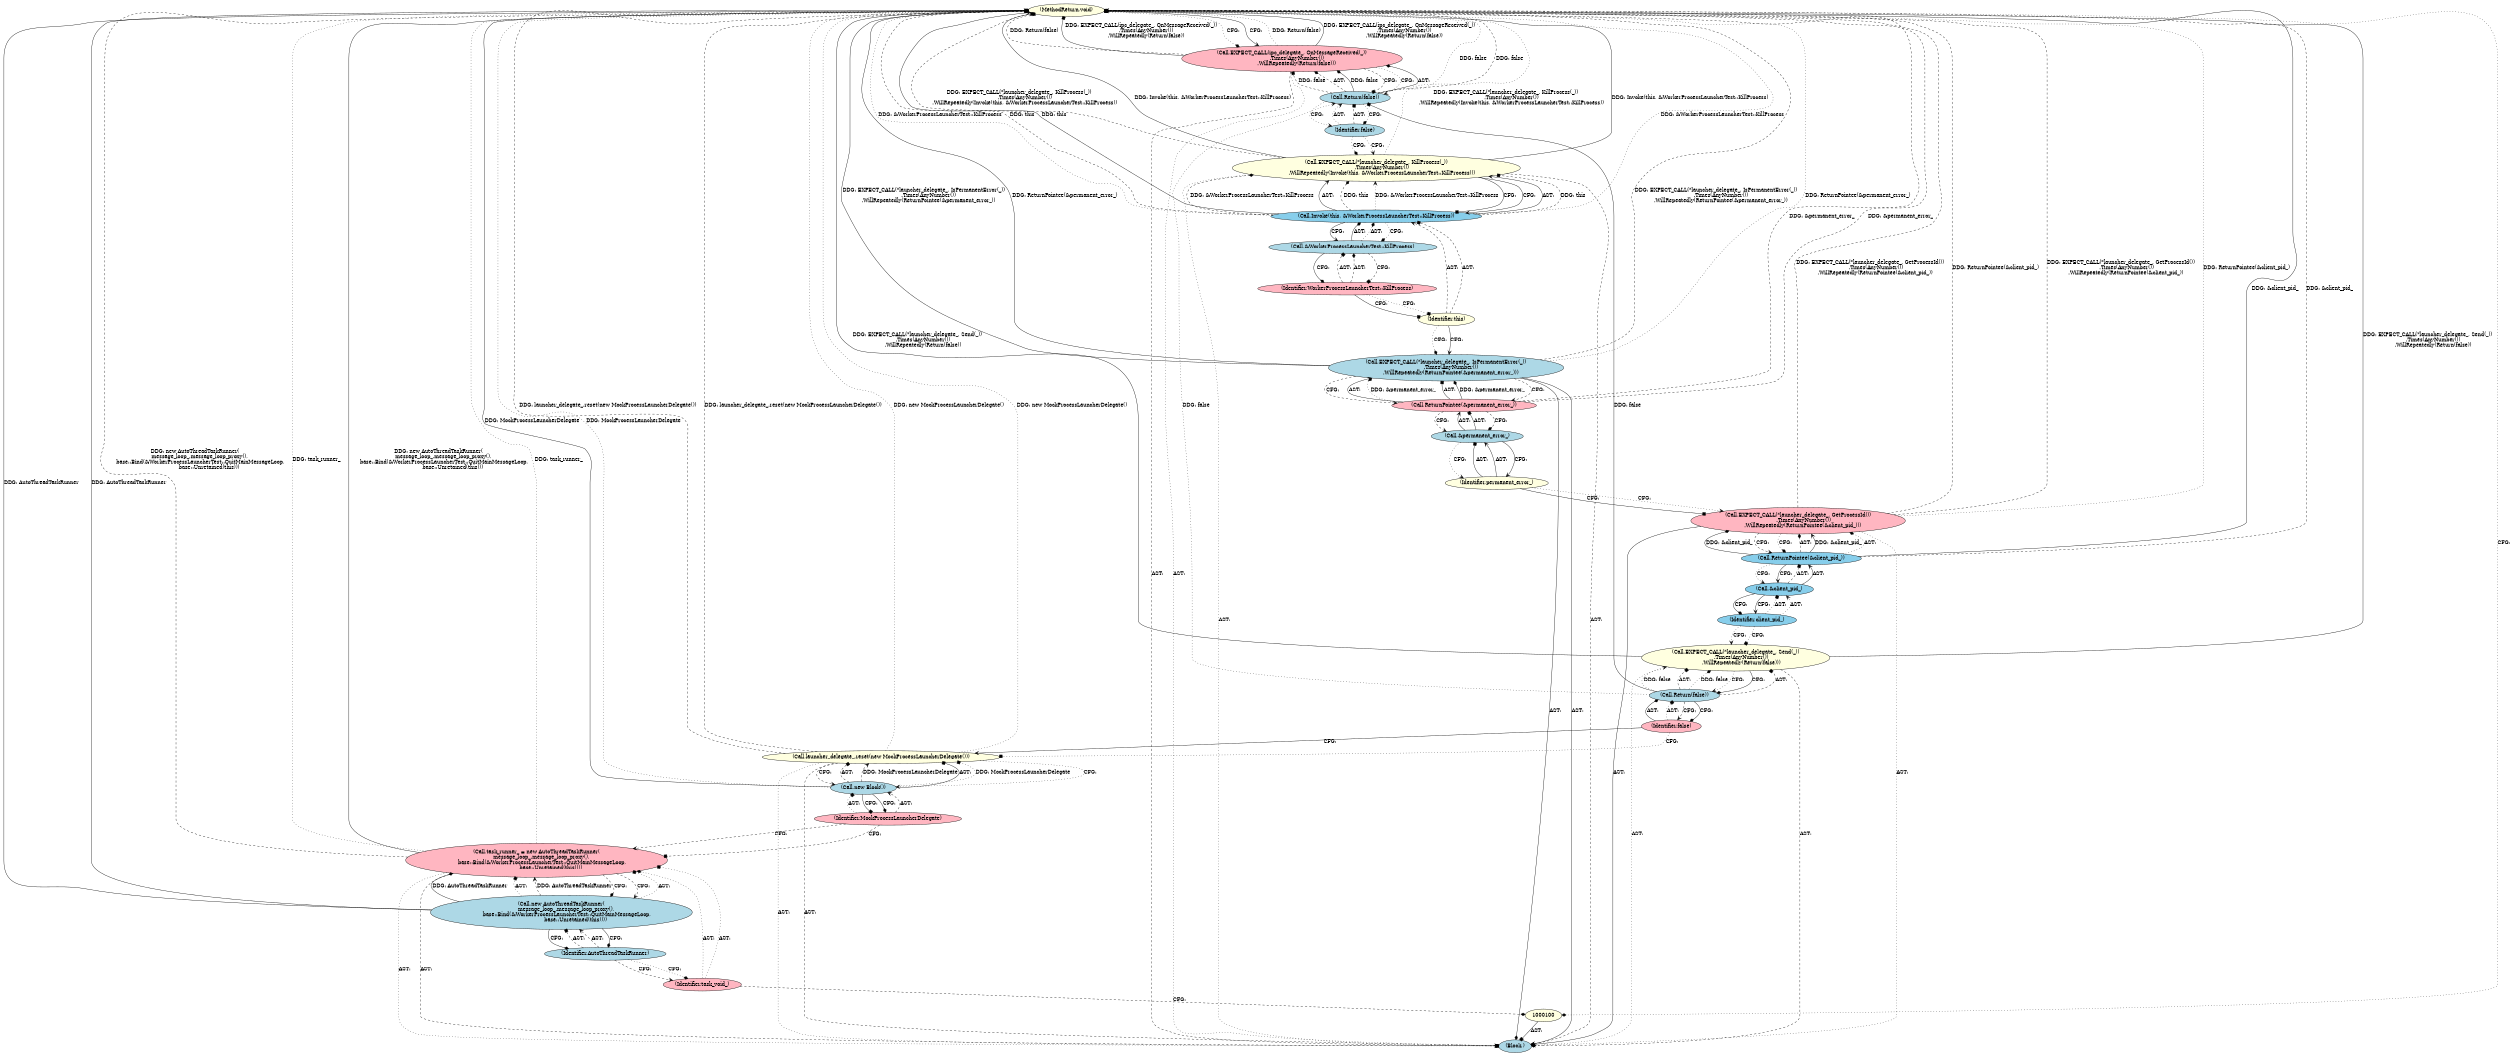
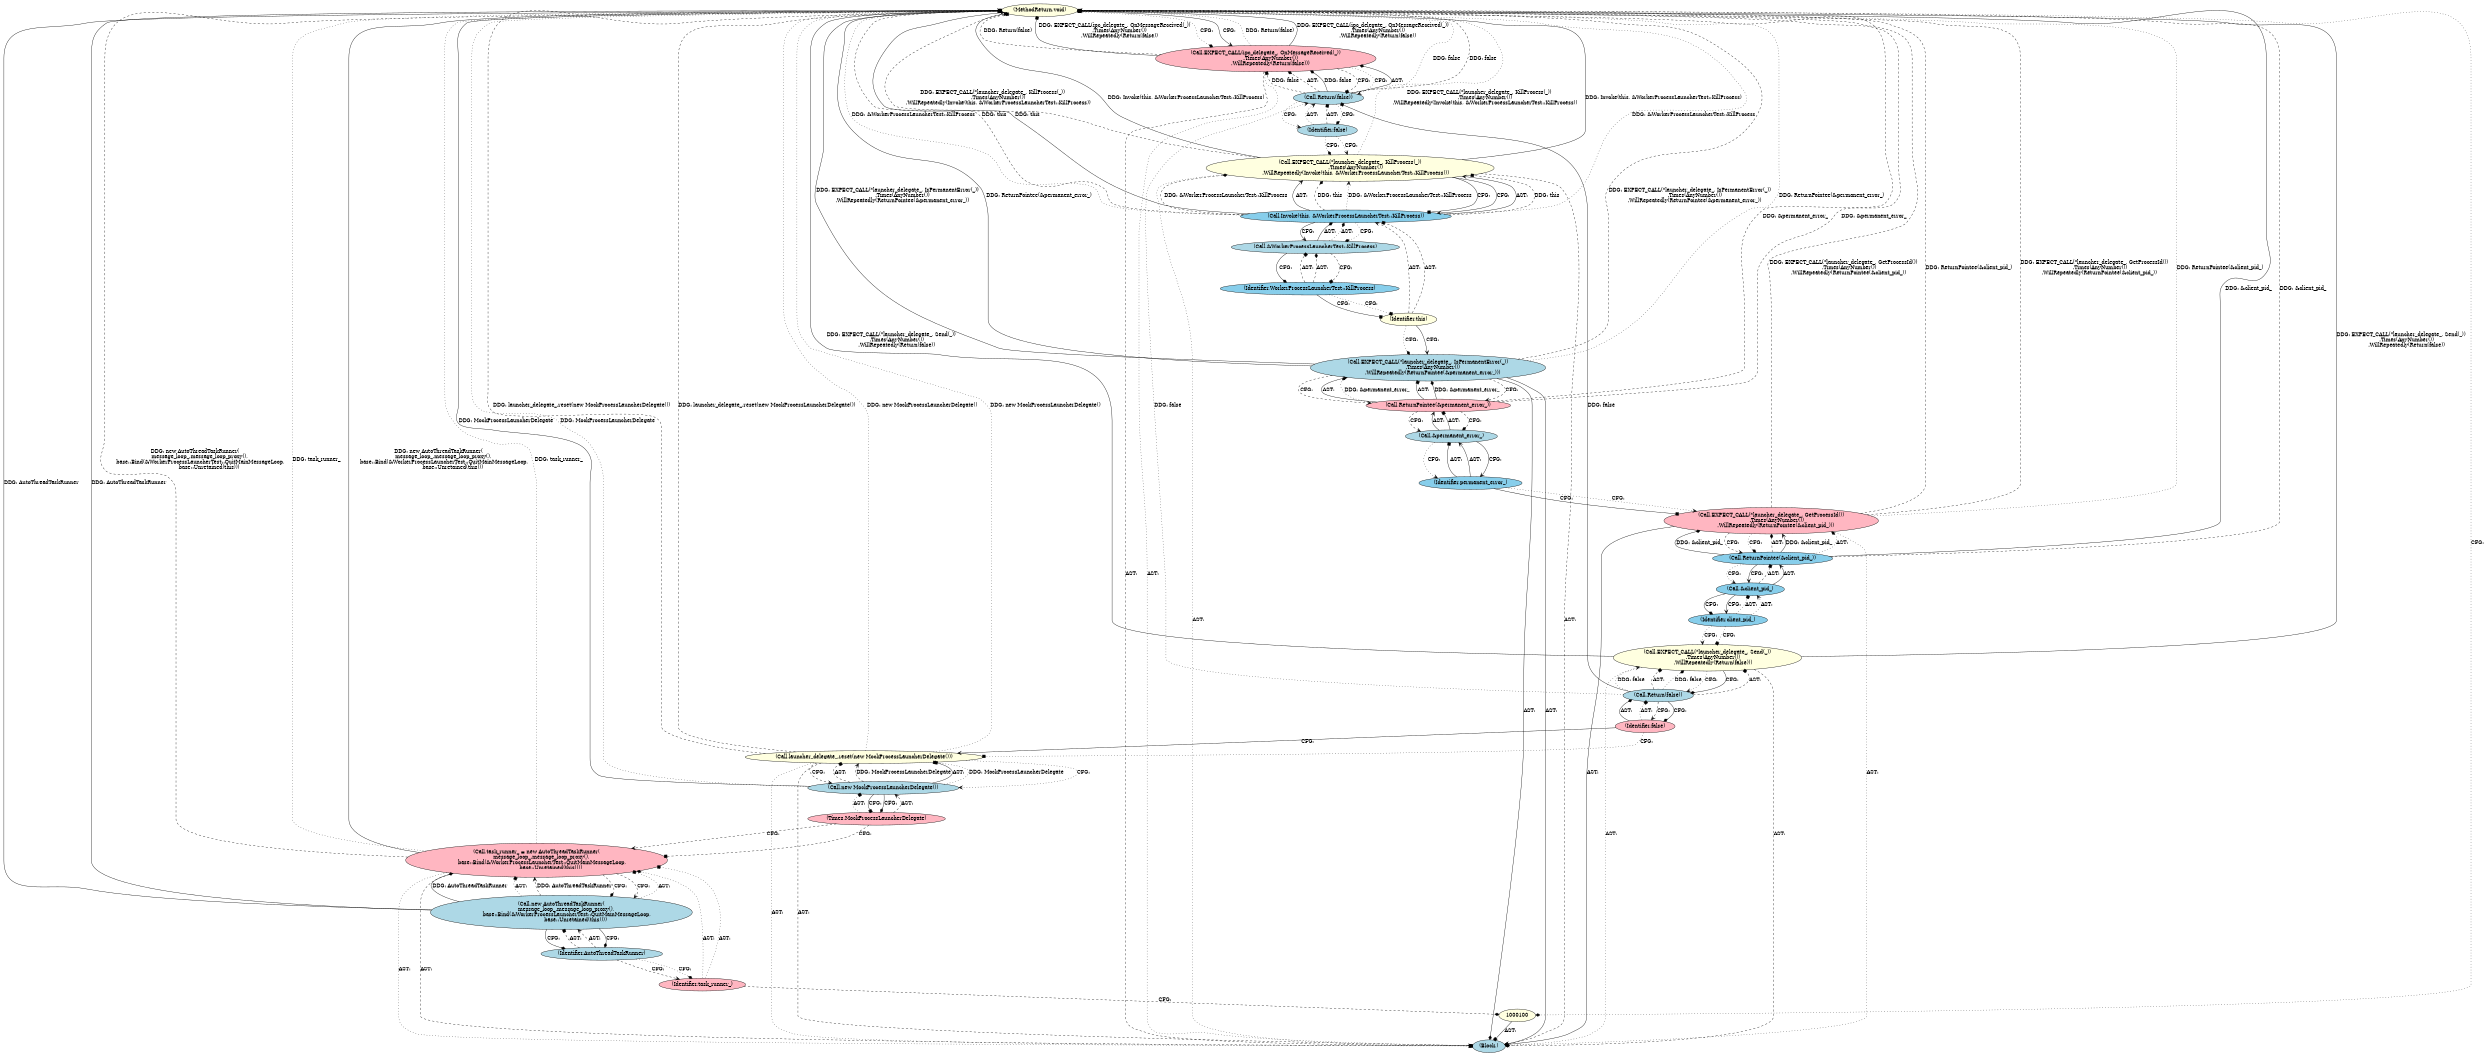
(1347, 289) -> (1310, 289)
(1497, 483) -> (1470, 483)
(863, 788) -> (883, 788)
(888, 819) -> (877, 819)
(702, 985) -> (702, 985)
